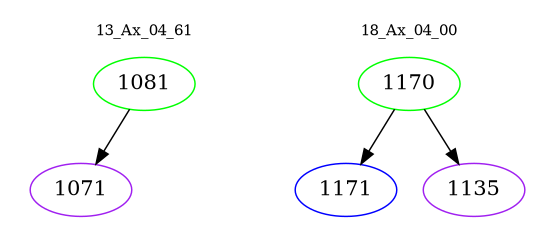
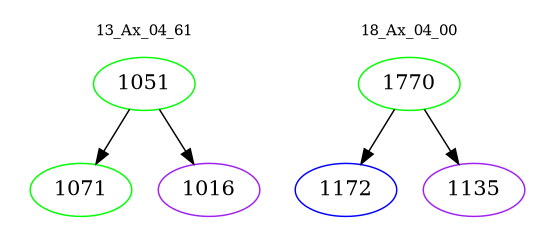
(144, 84) -> (144, 84)
(409, 84) -> (409, 84)
(81, 190) -> (81, 190)
none -> (209, 190)
(346, 190) -> (346, 190)
